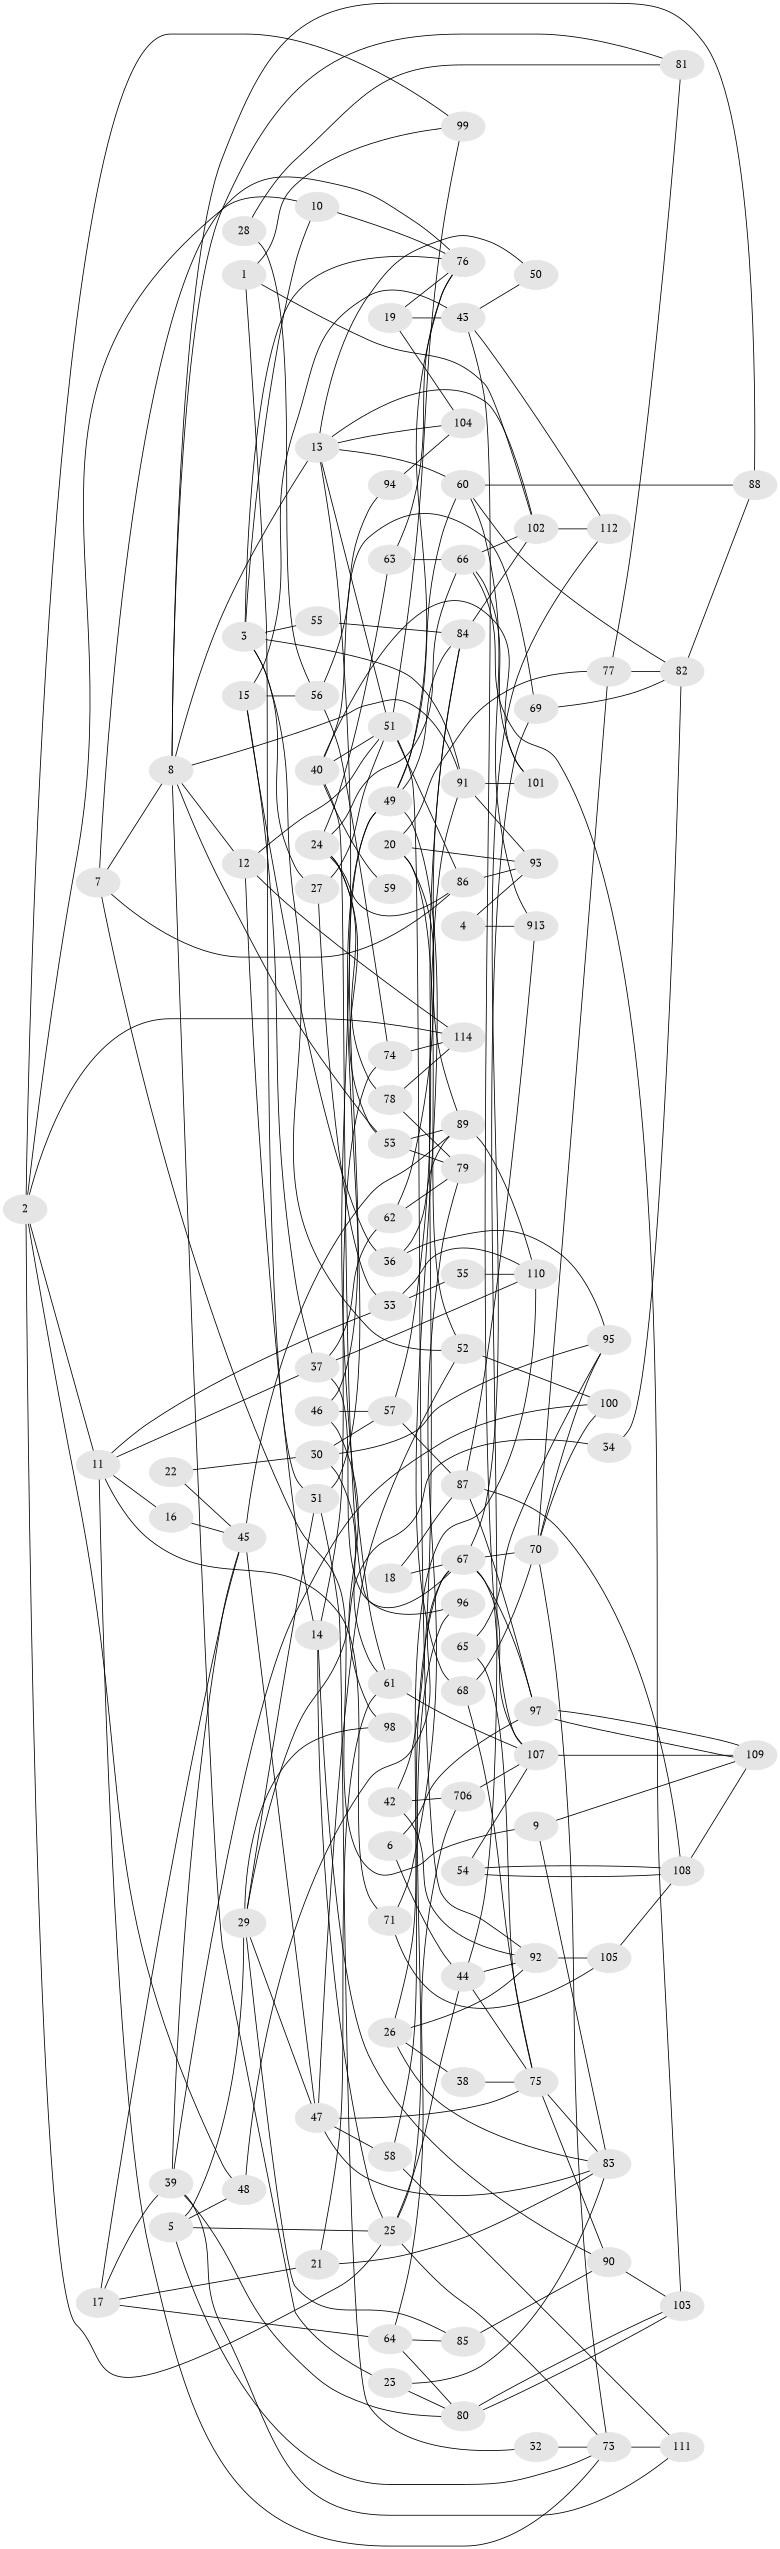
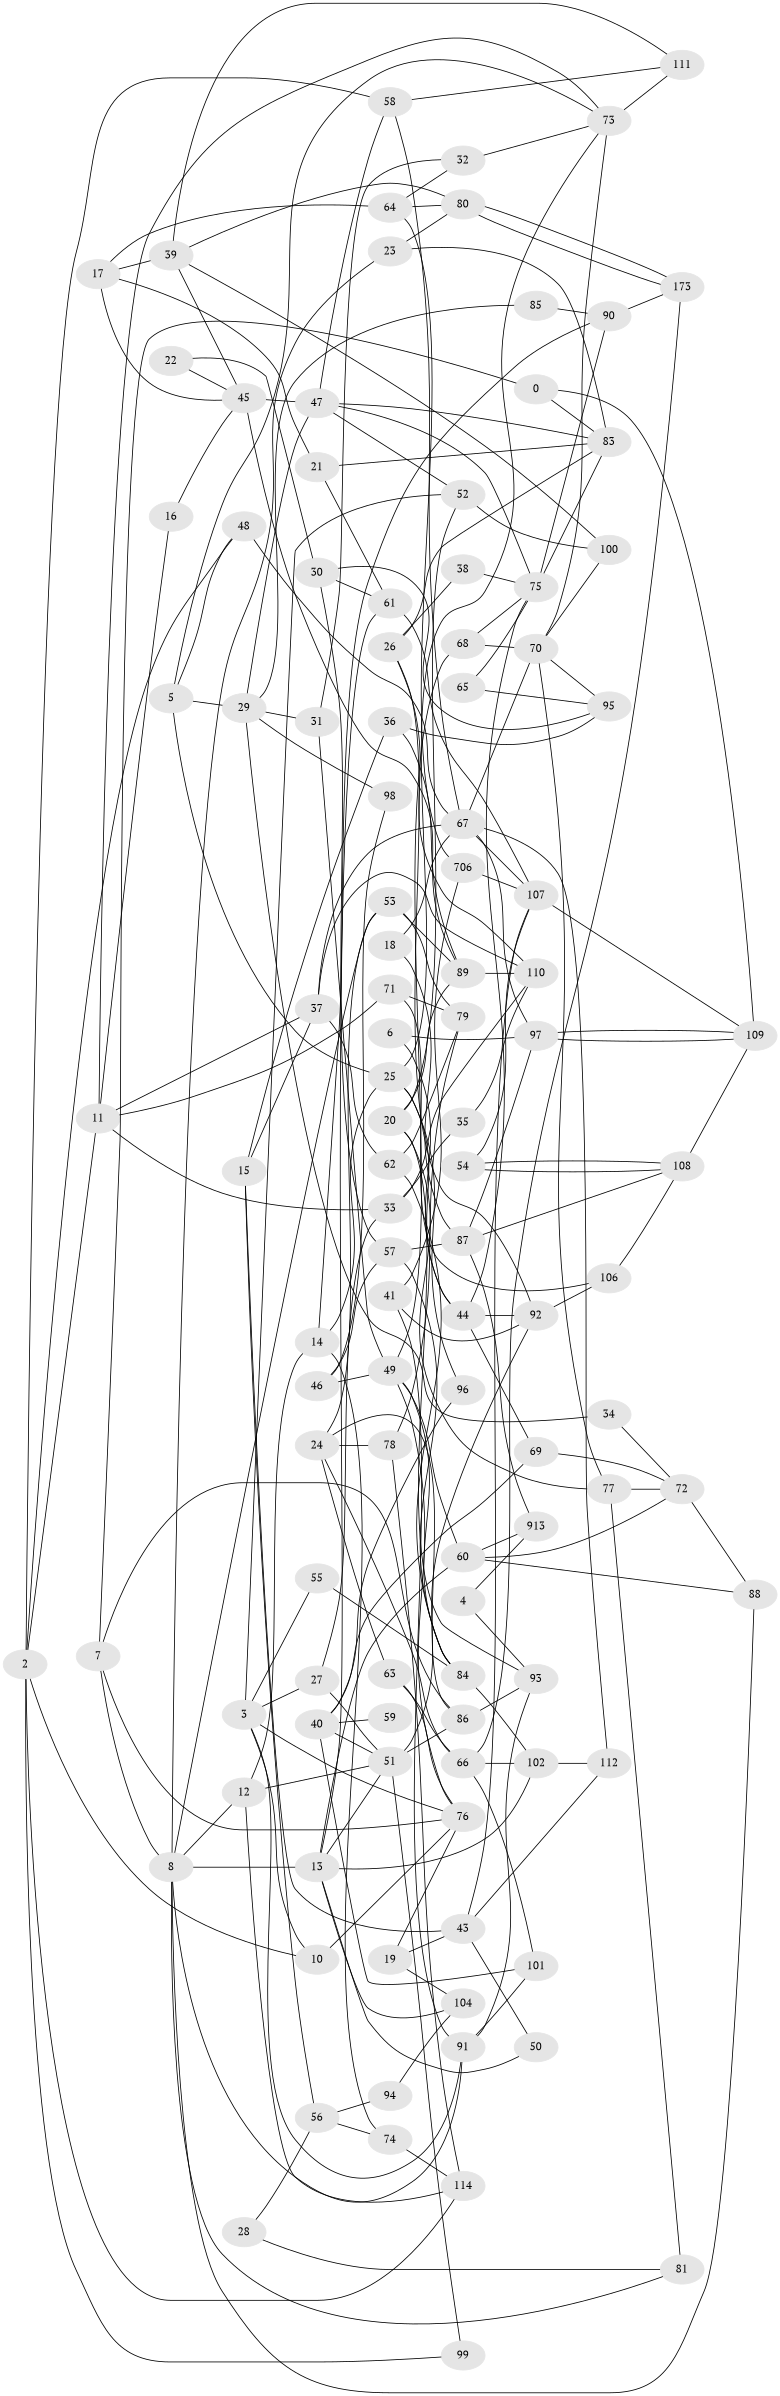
(244, 275) -> none
(682, 672) -> (682, 1489)
(390, 1802) -> (390, 1296)
(536, 1827) -> (536, 389)
(609, 1958) -> (609, 1278)
(41, 1960) -> (43, 740)
(682, 2306) -> (682, 287)
(427, 2340) -> (427, 184)
